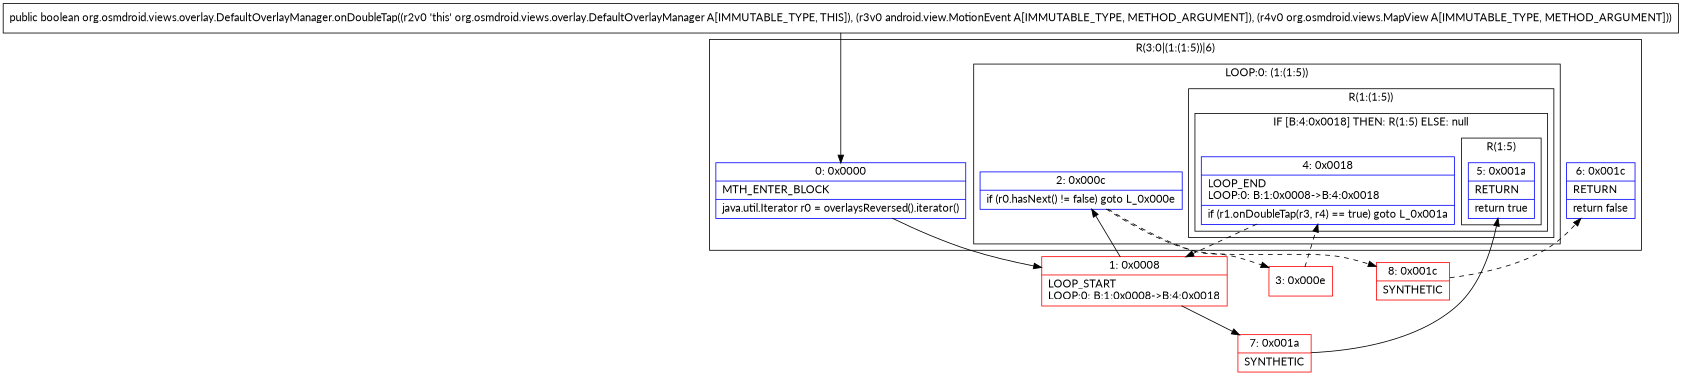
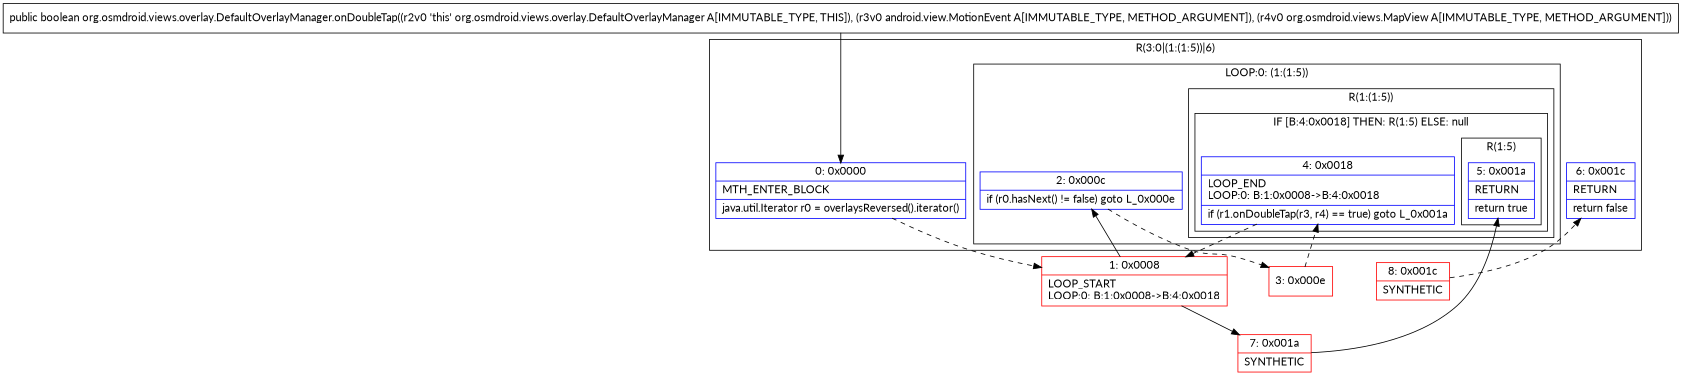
(954, 245) -> (954, 245)
(1233, 254) -> none
